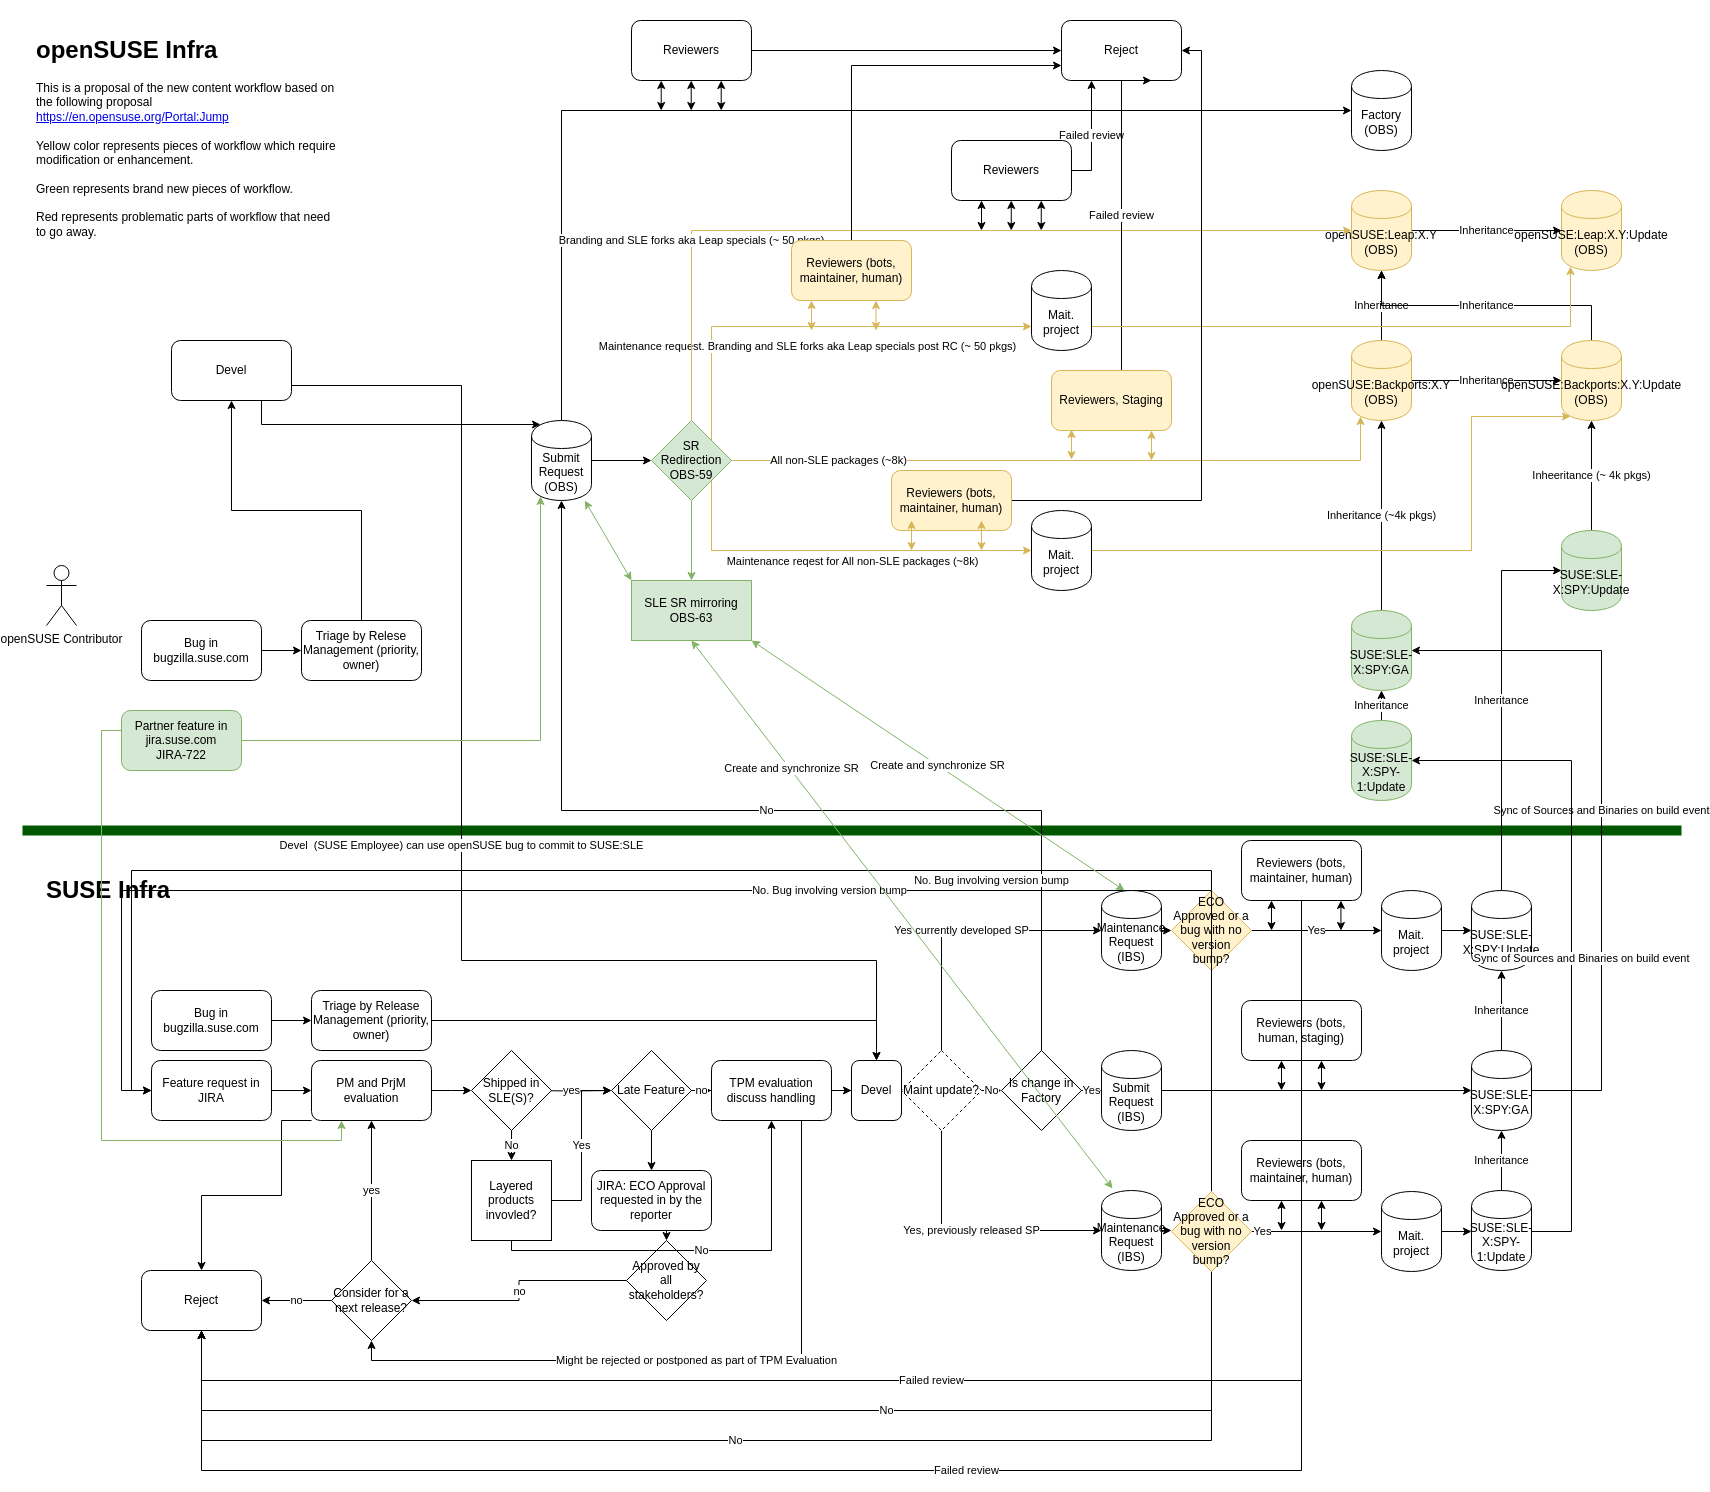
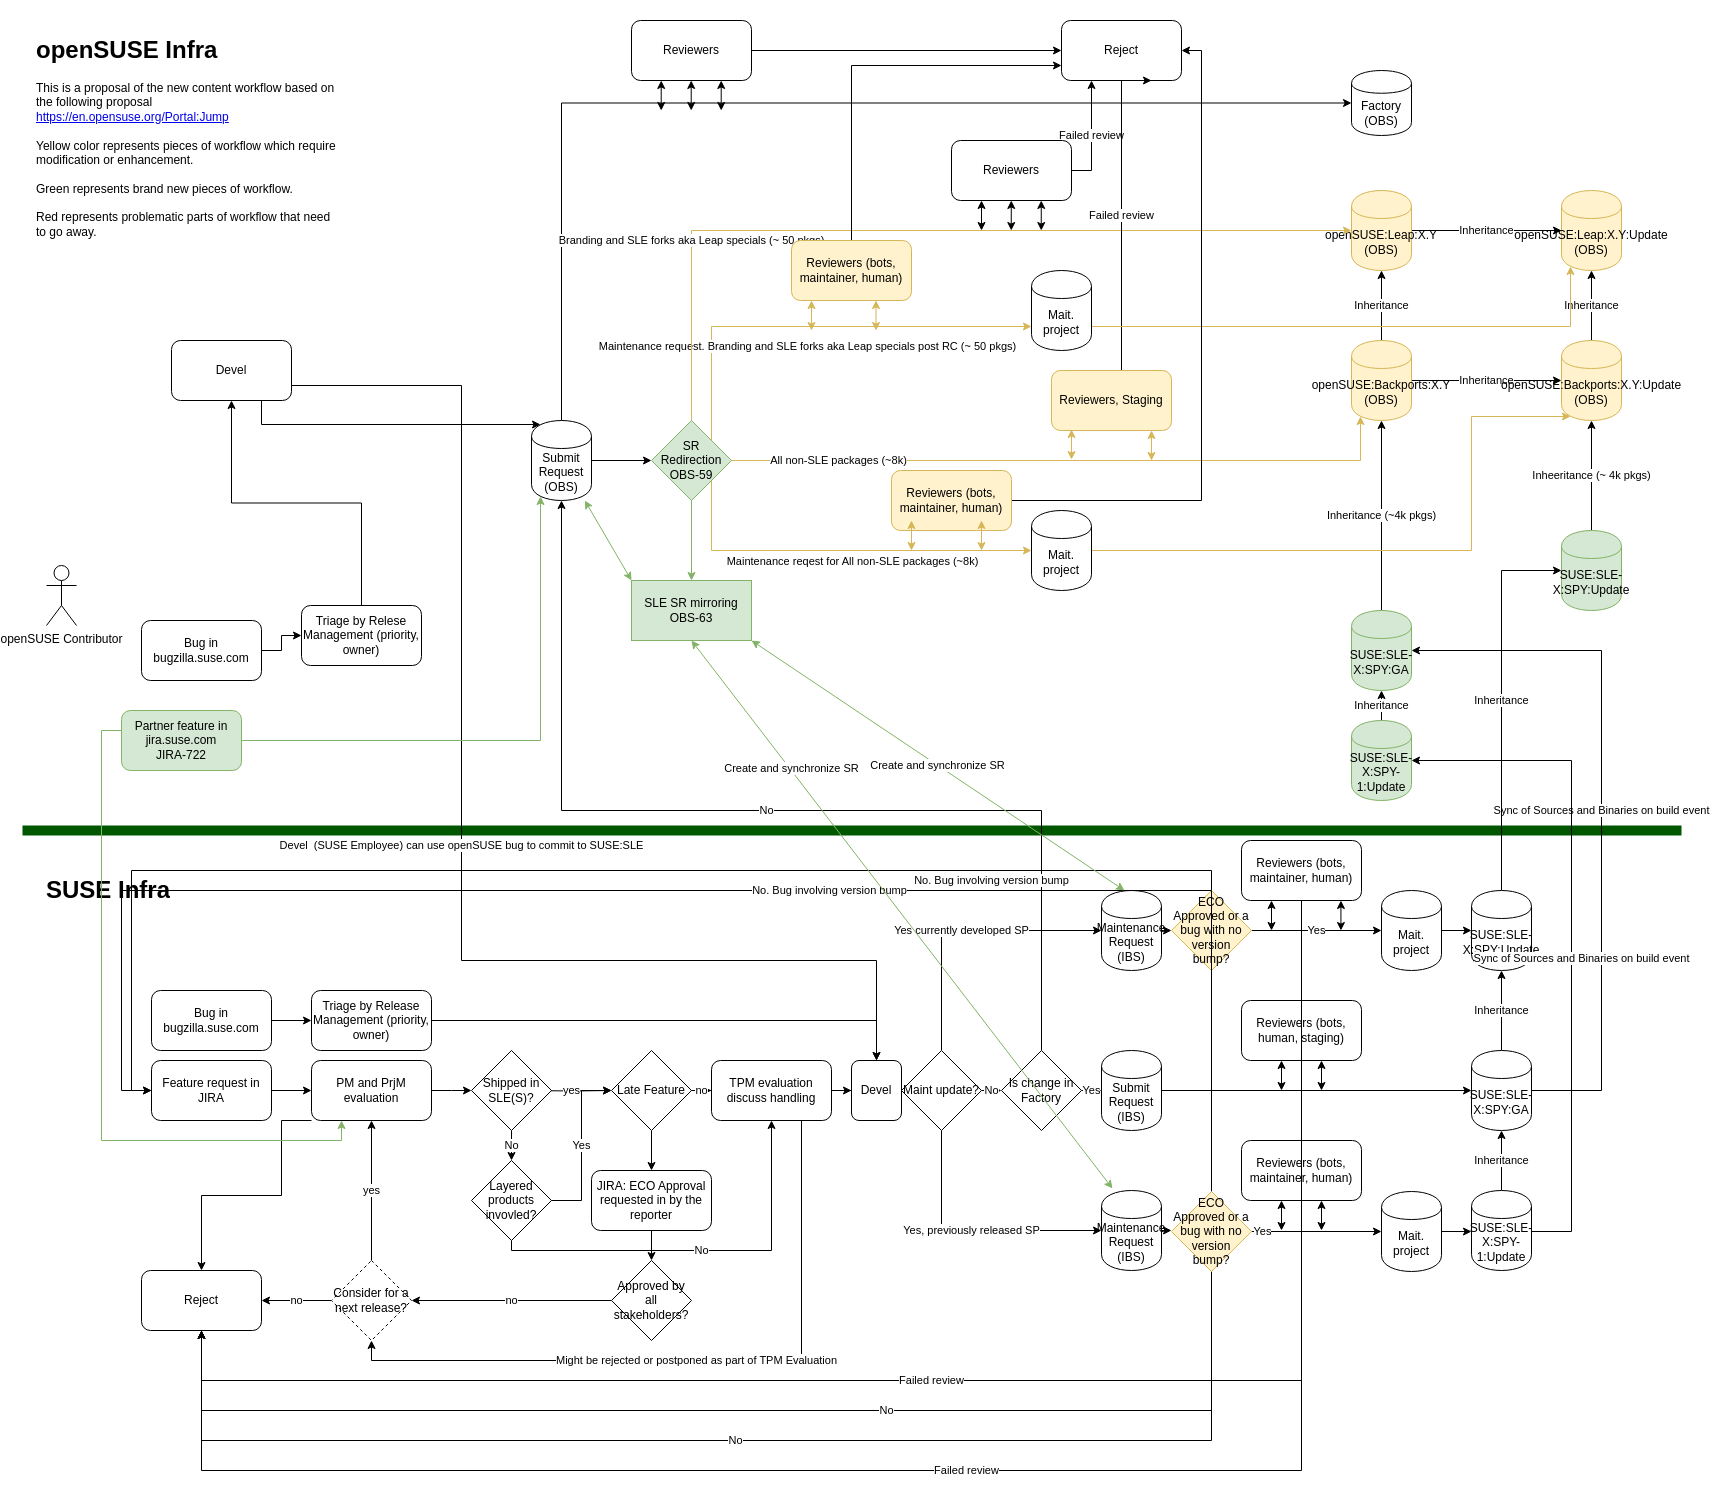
(1382, 111) -> (1382, 103)
(1492, 306) -> (1592, 295)
(362, 651) -> (362, 636)
(942, 1091) -> (942, 1091)
(512, 1201) -> (512, 1201)
(667, 1281) -> (652, 1301)
(372, 1301) -> (372, 1301)
